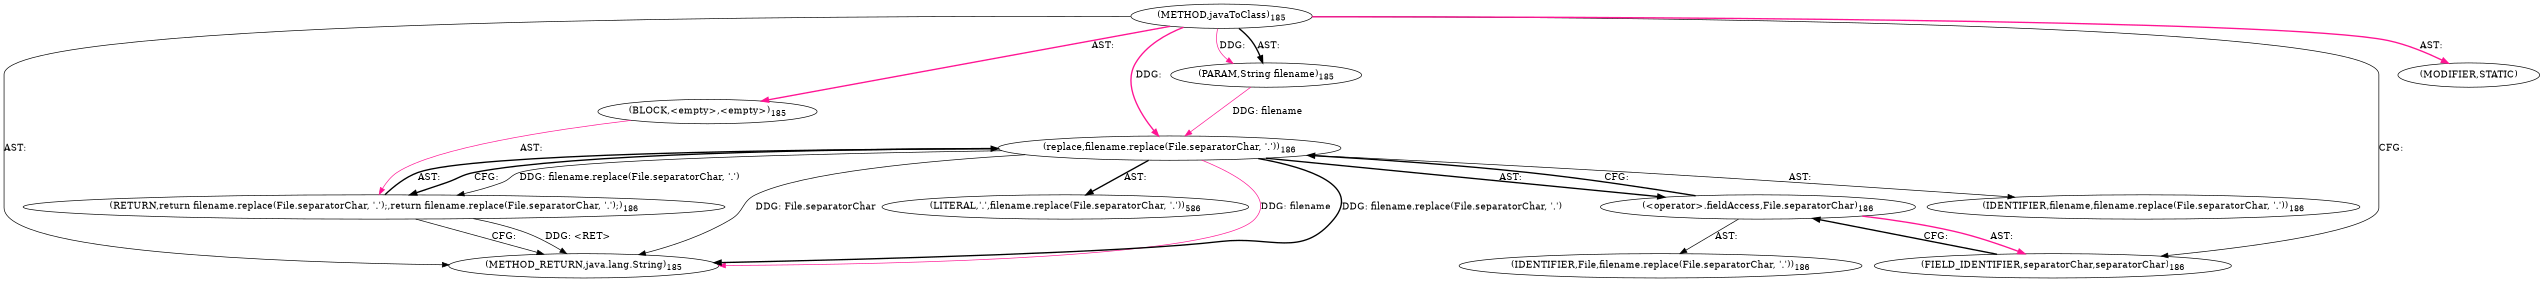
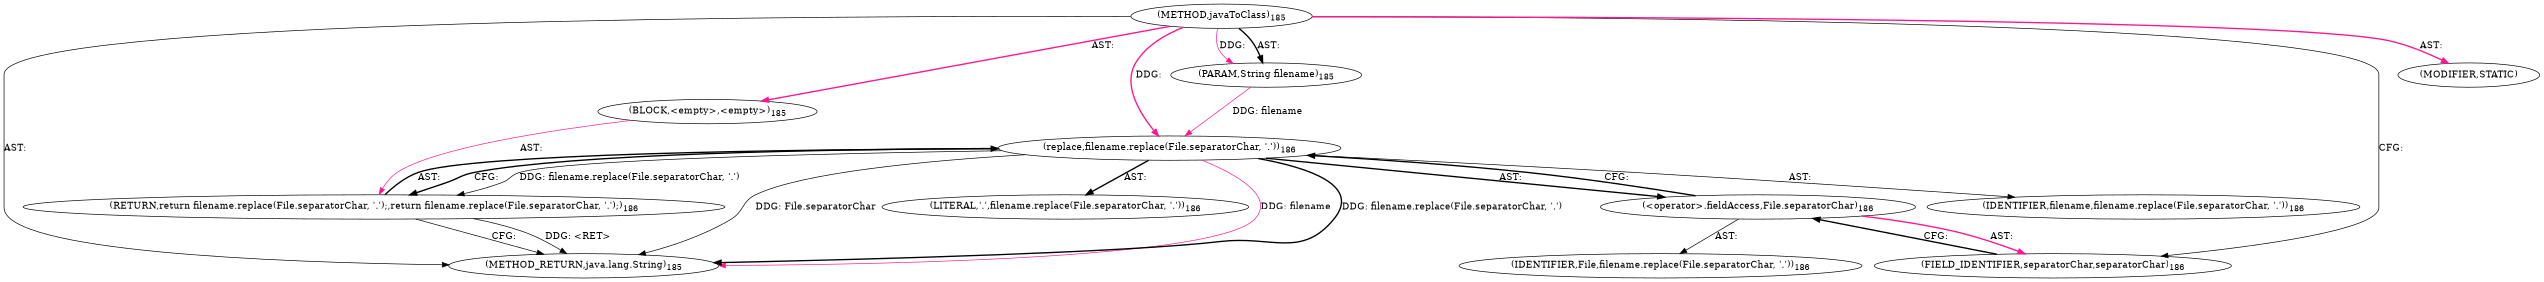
(1193, 206) -> (1193, 206)
